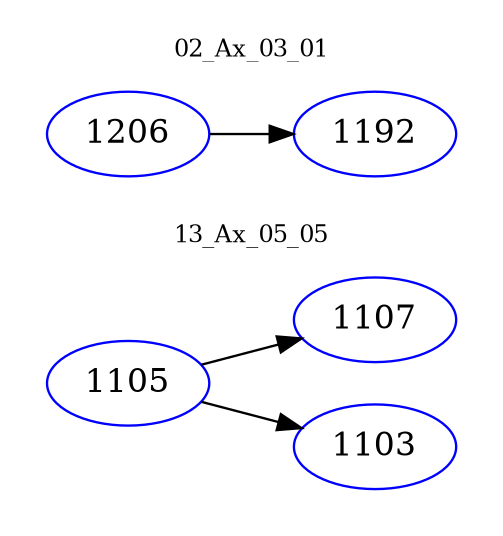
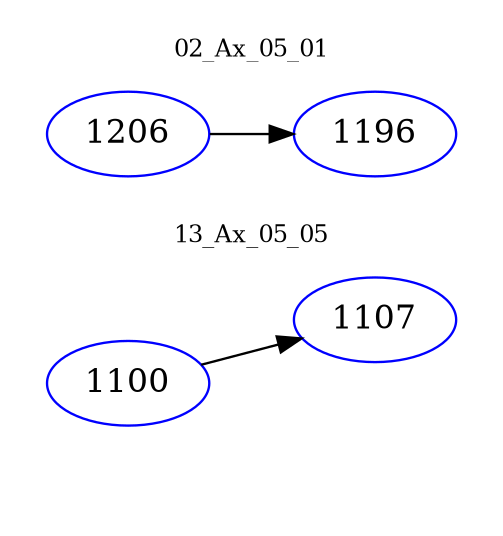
(252, 51) -> (252, 51)
(375, 134) -> (375, 134)
(128, 383) -> (128, 383)
(375, 447) -> none
